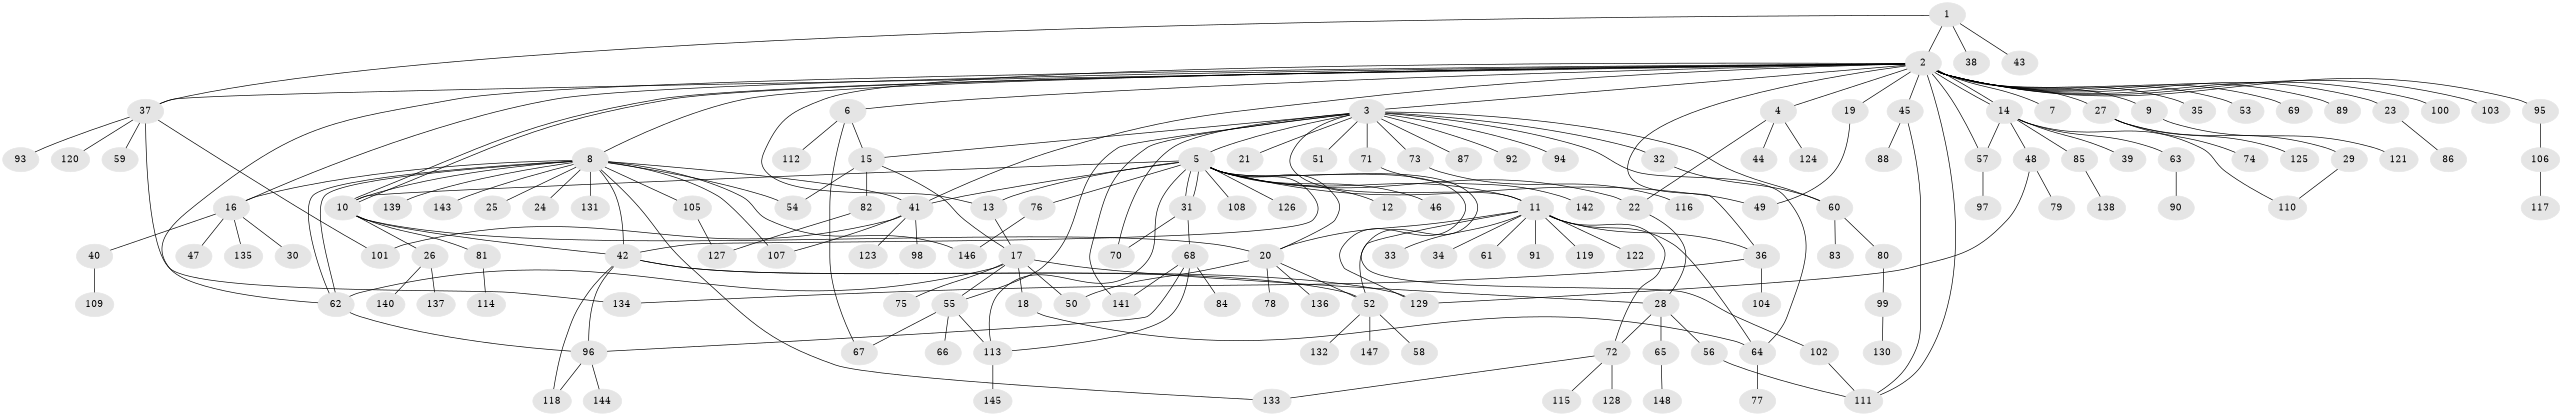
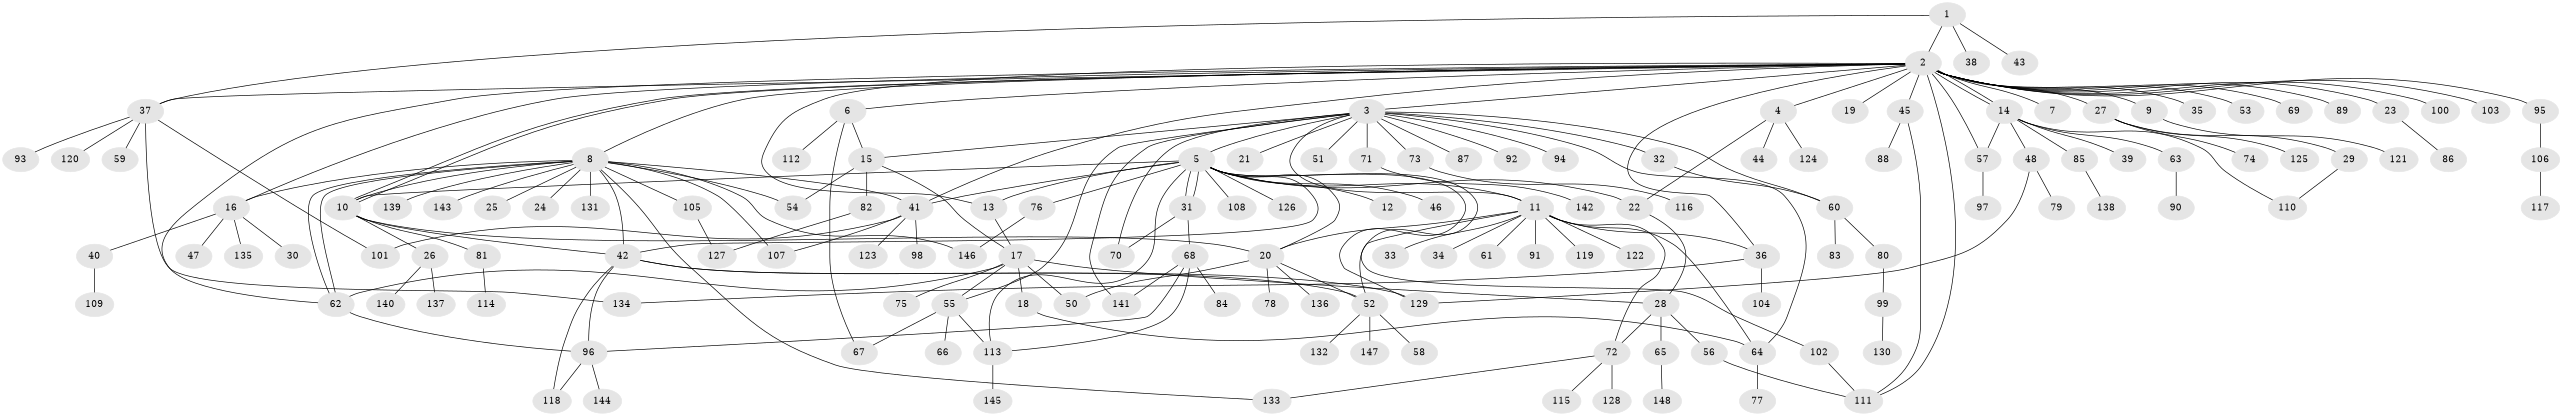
(1760, 208) -> none
